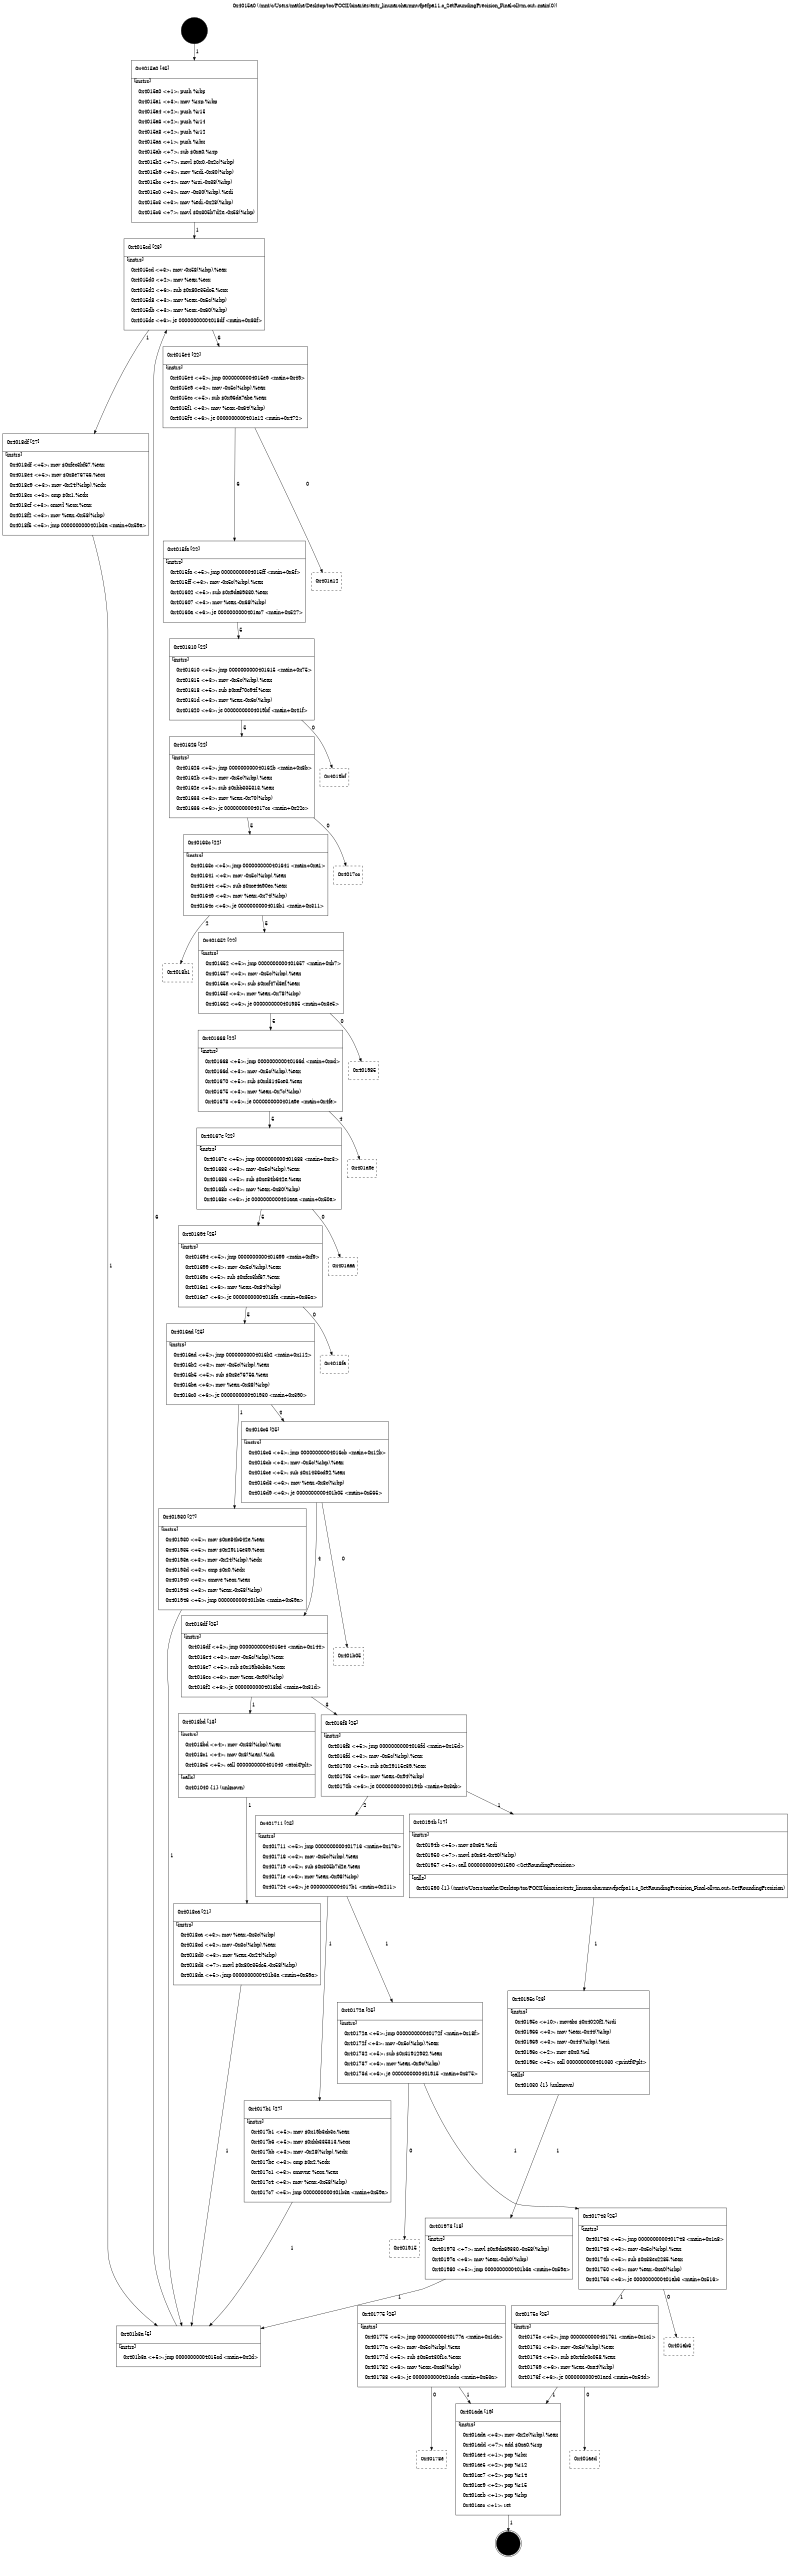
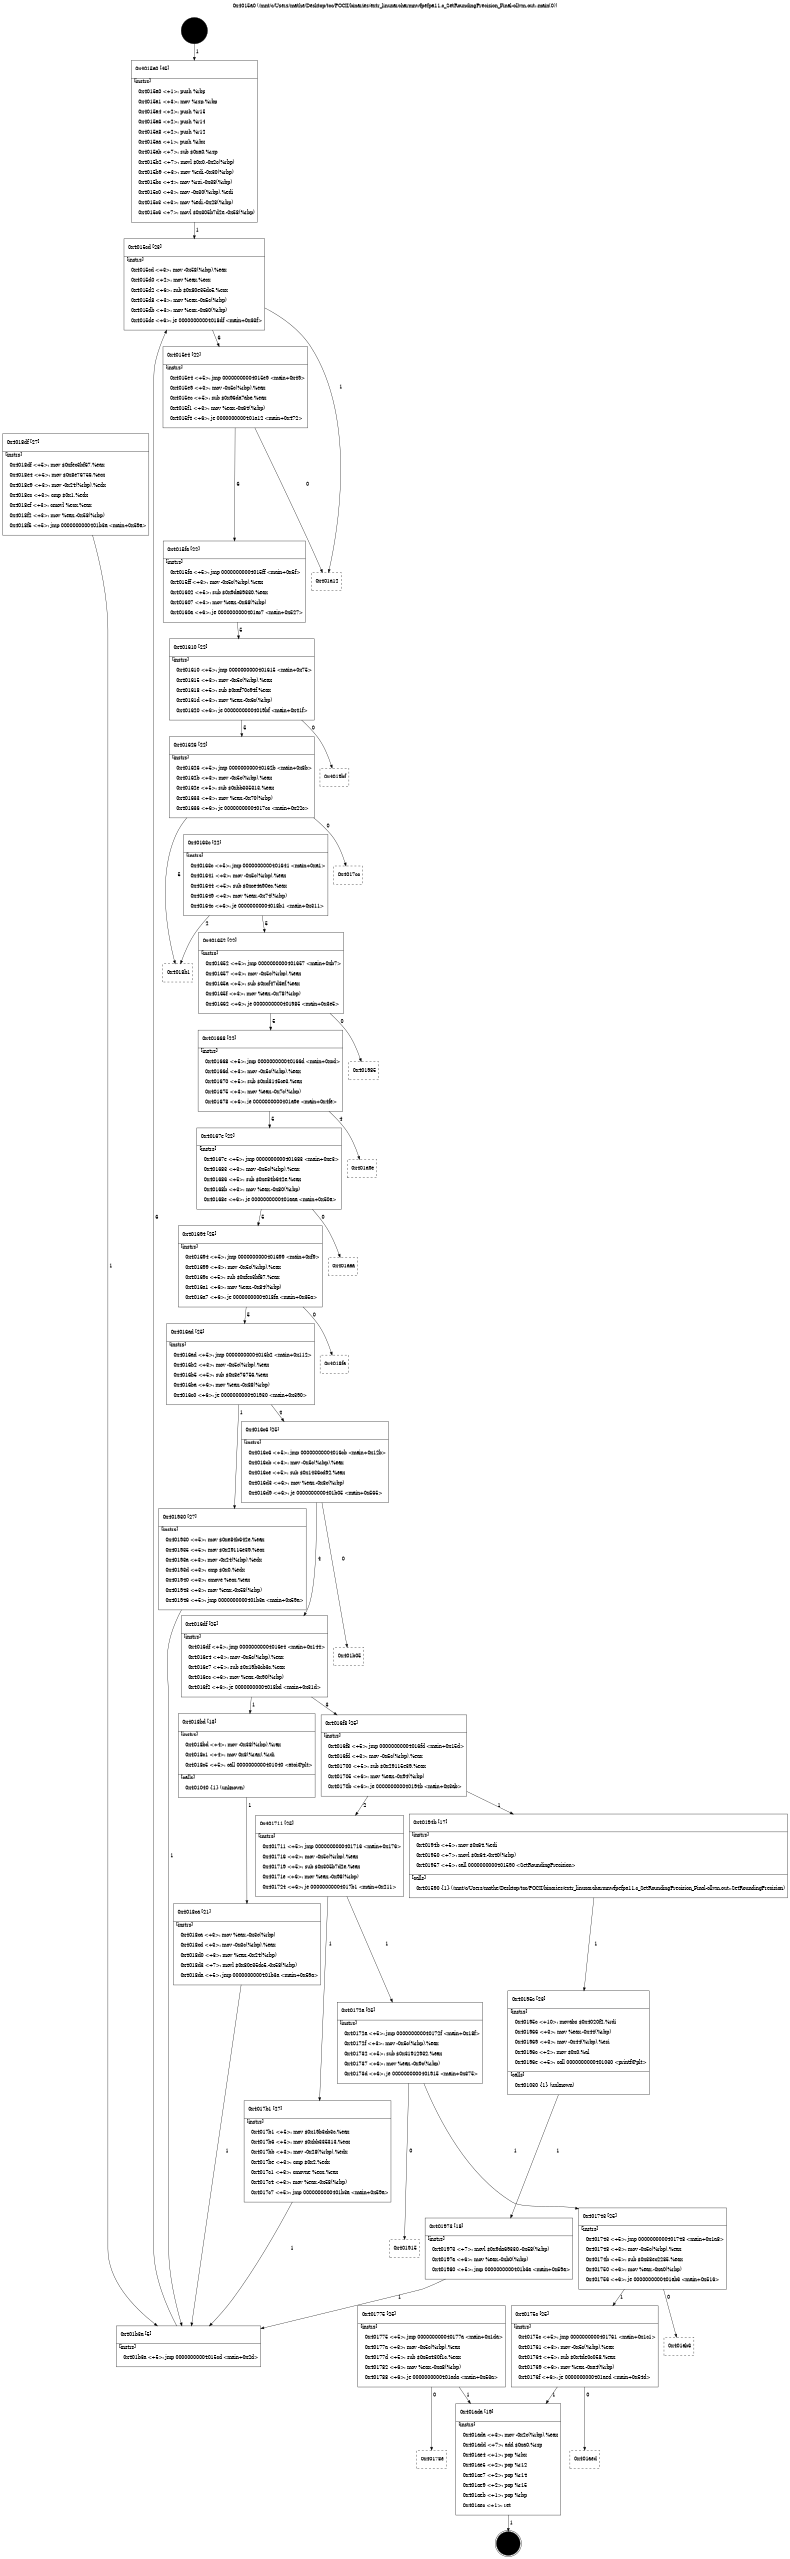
(119, 379) -> (337, 426)
(249, 825) -> (165, 887)
